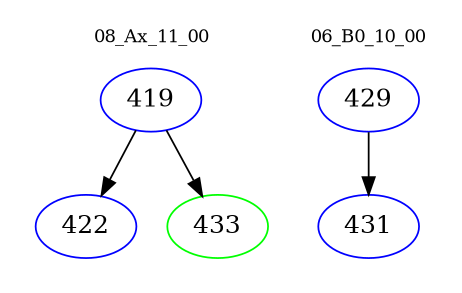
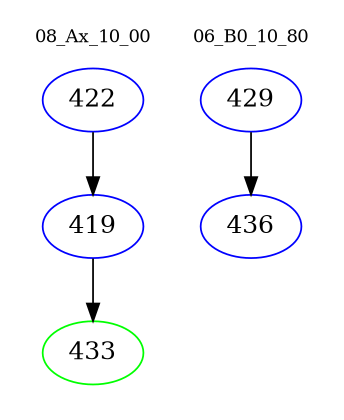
(152, 38) -> (93, 38)
(369, 38) -> (251, 38)
(123, 155) -> (93, 155)
(369, 226) -> (251, 226)
